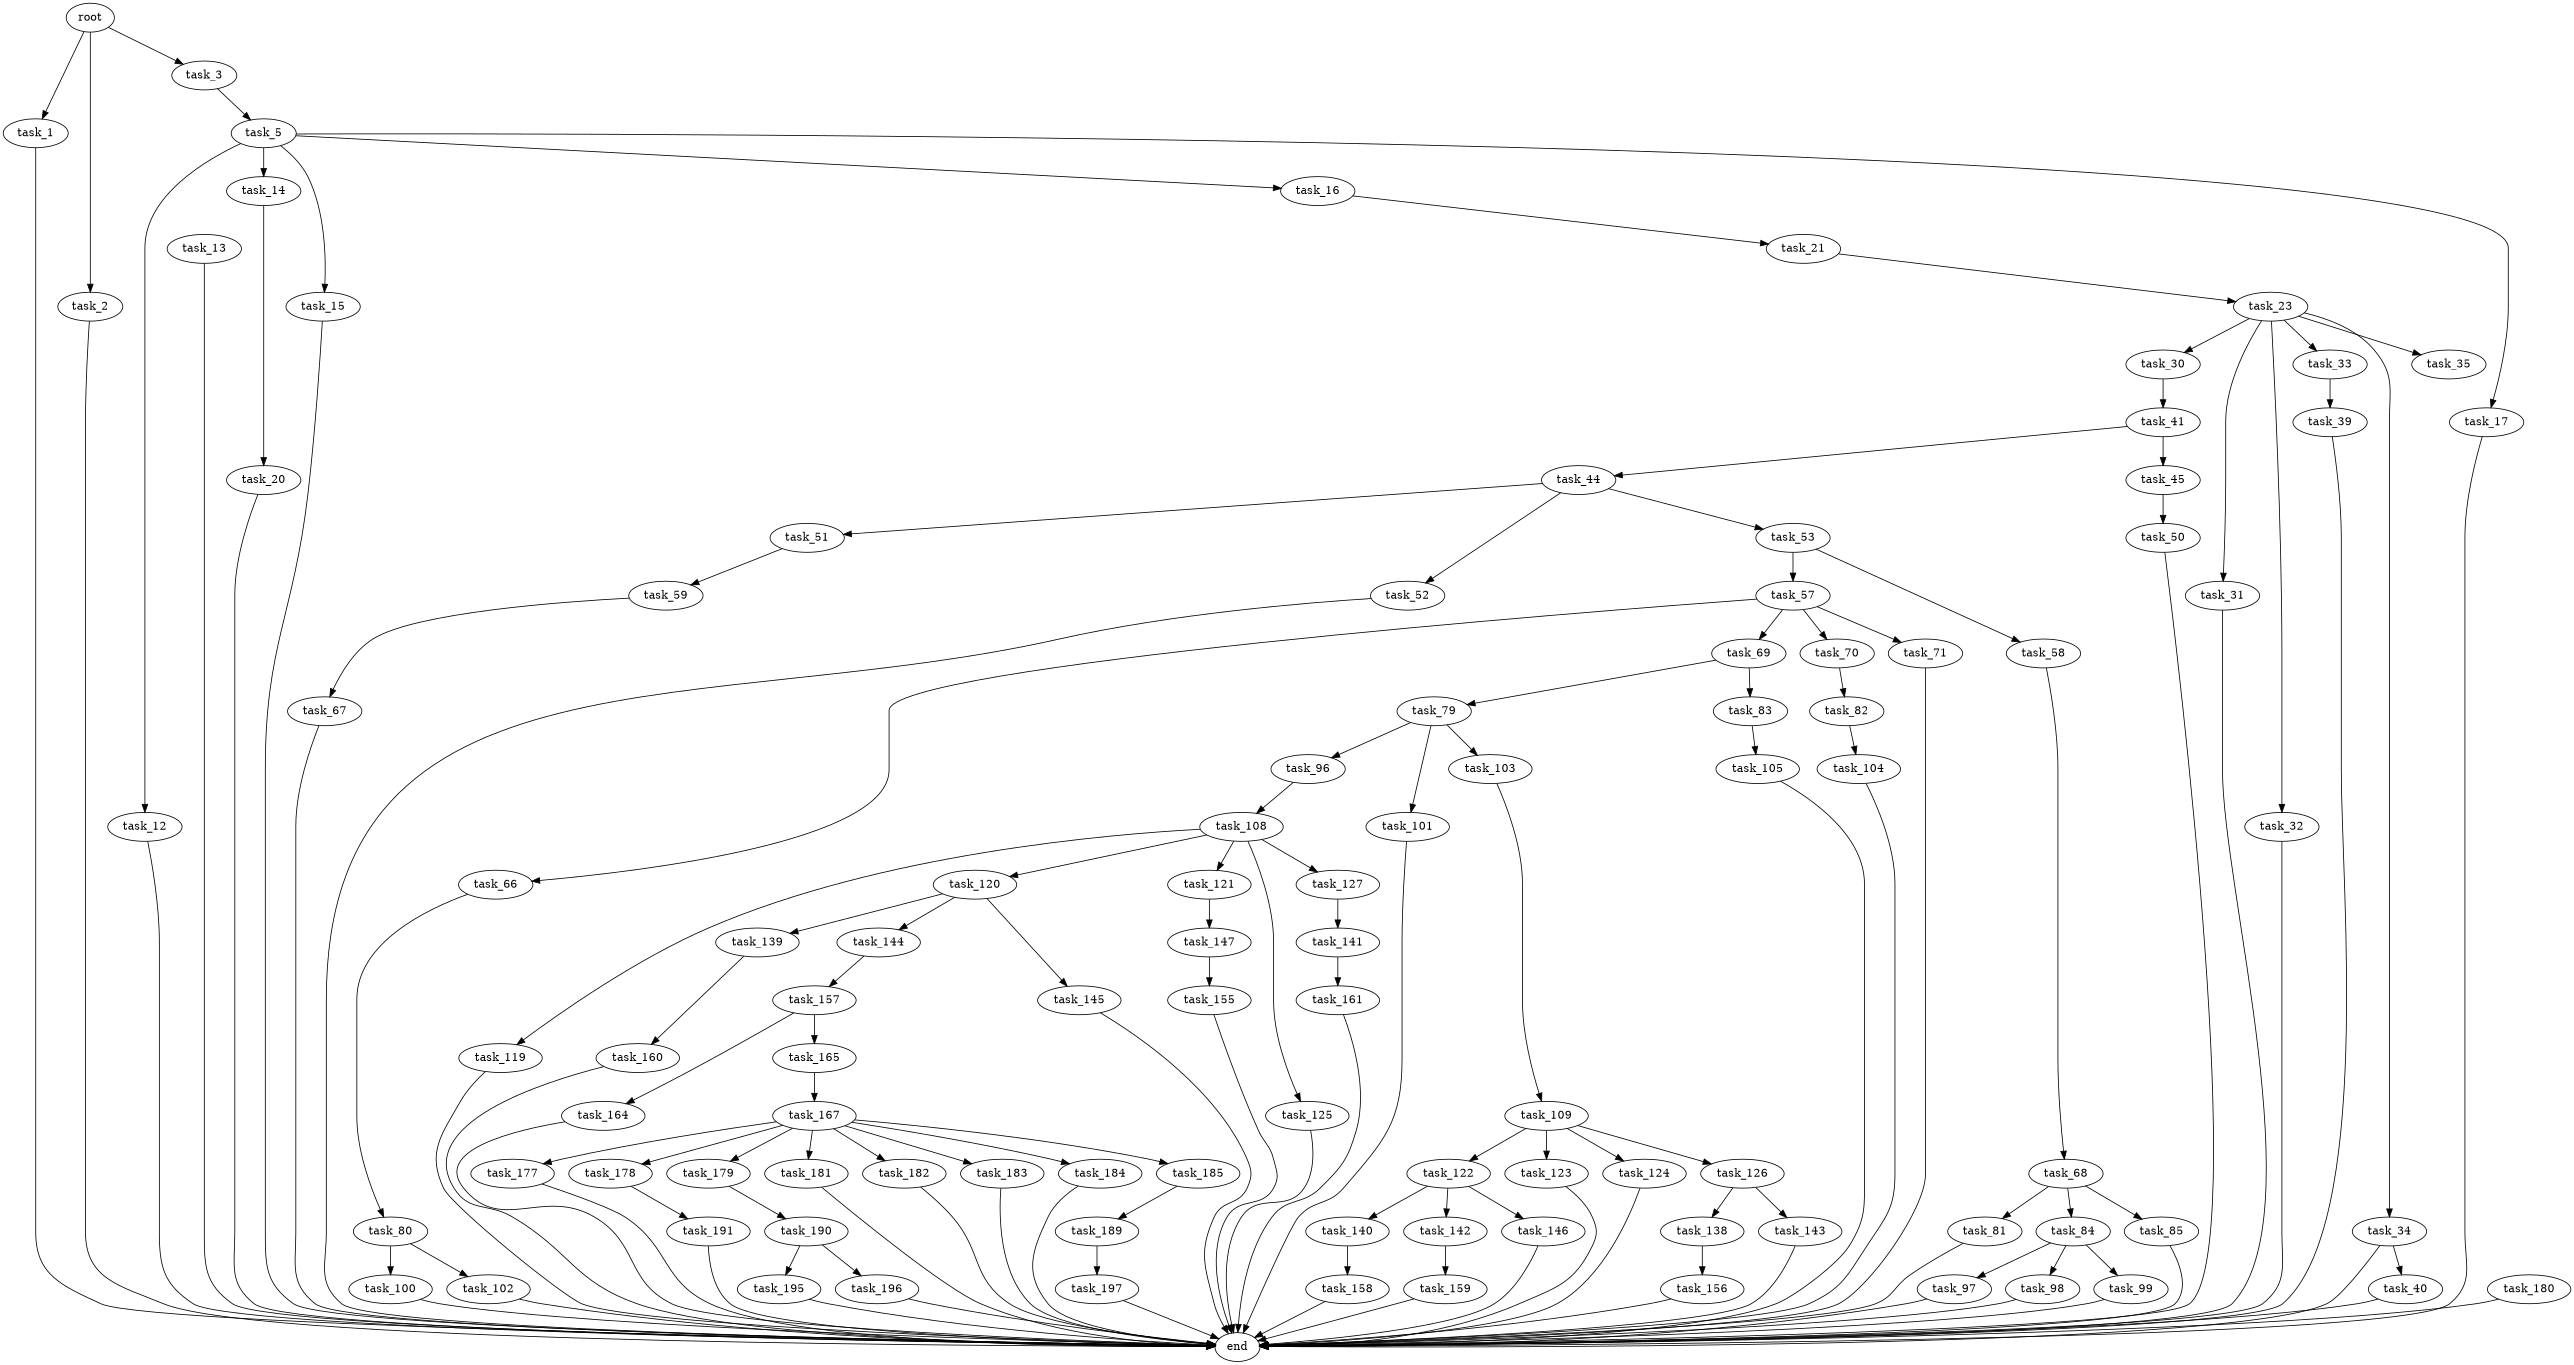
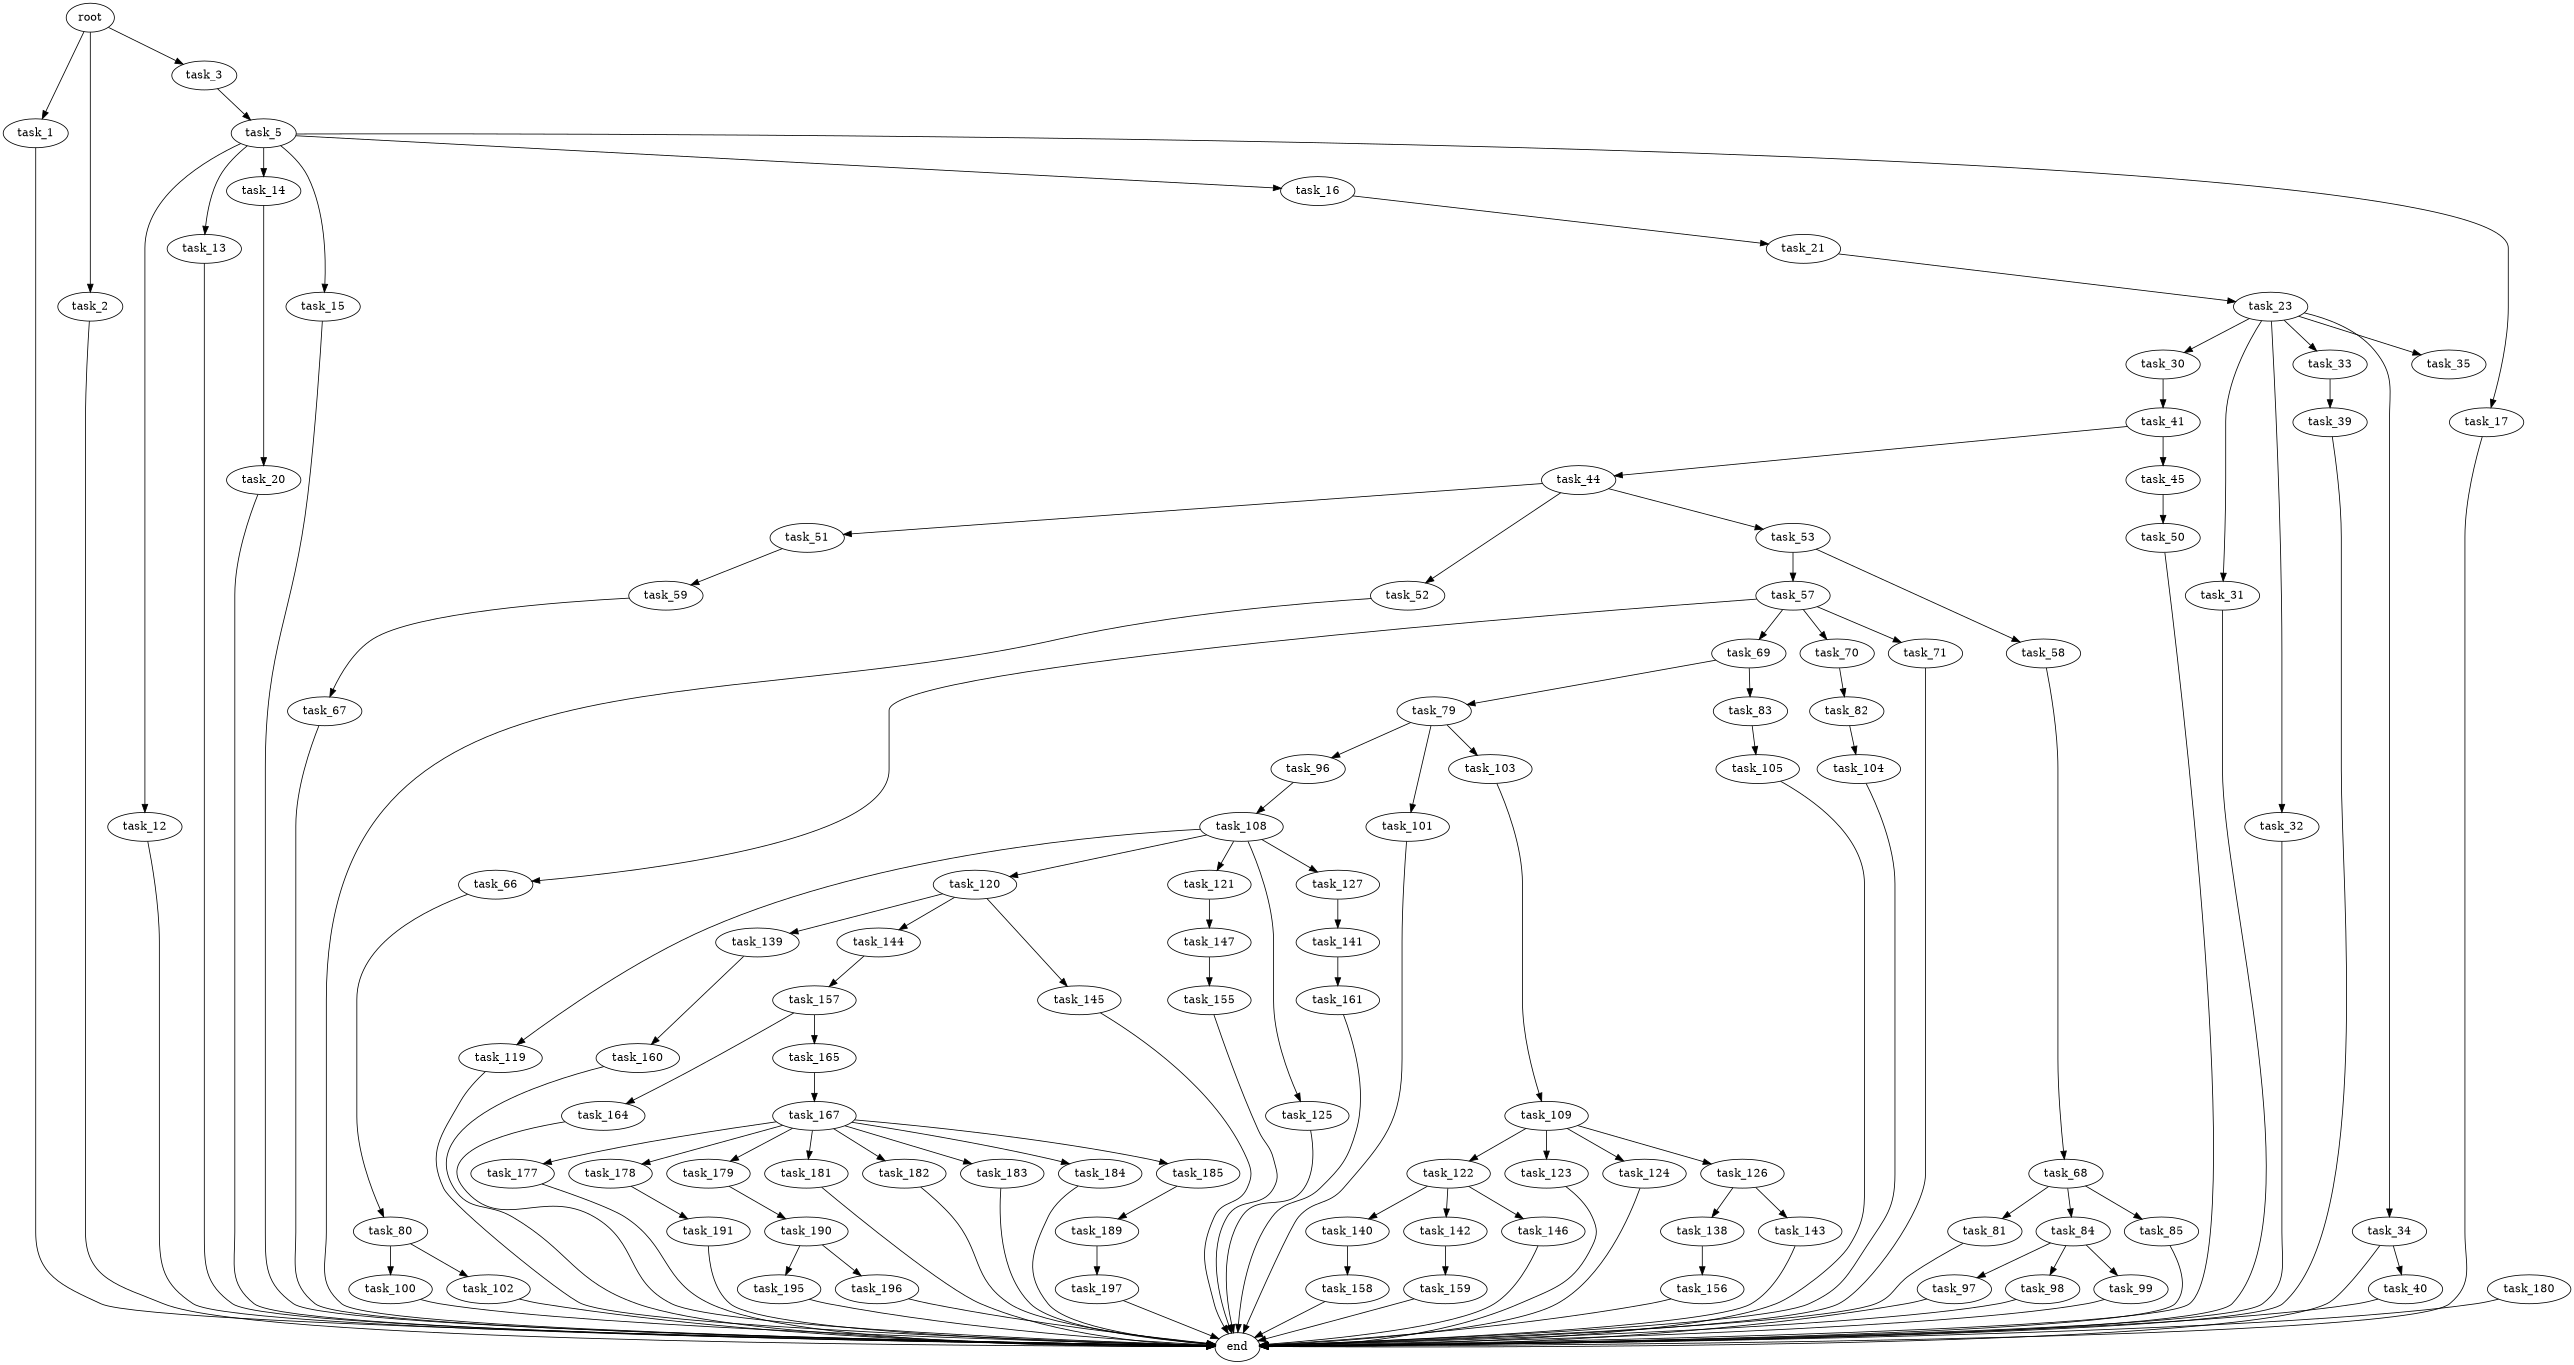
none -> (217, 181)
